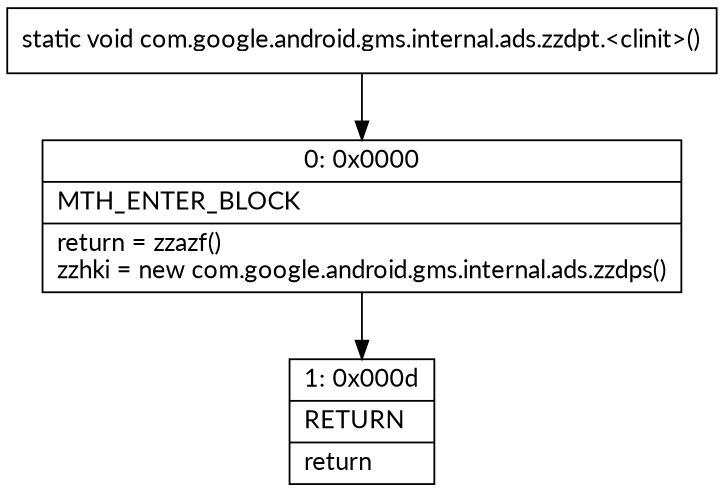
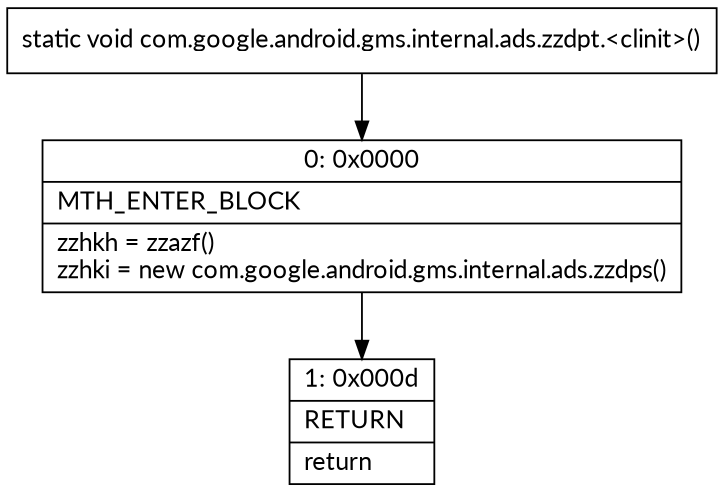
(139, 243) -> (137, 243)
